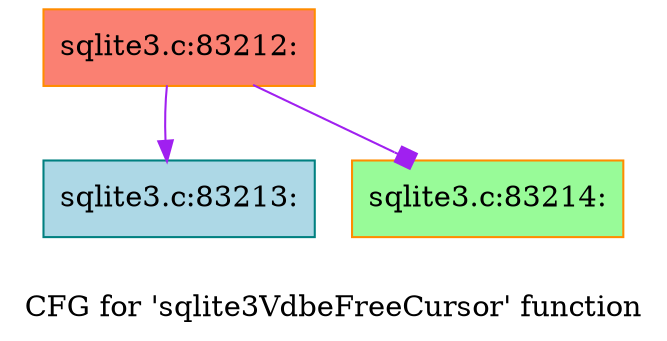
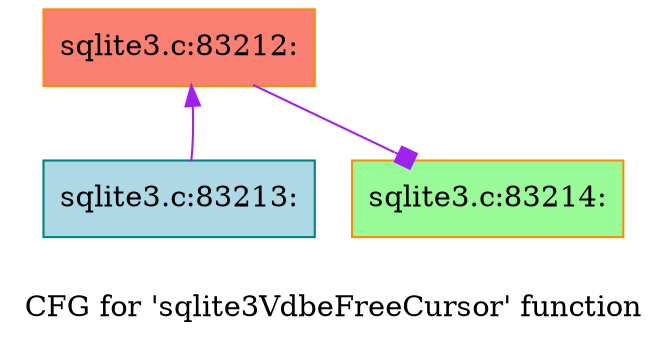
(165, 113) -> (193, 134)
